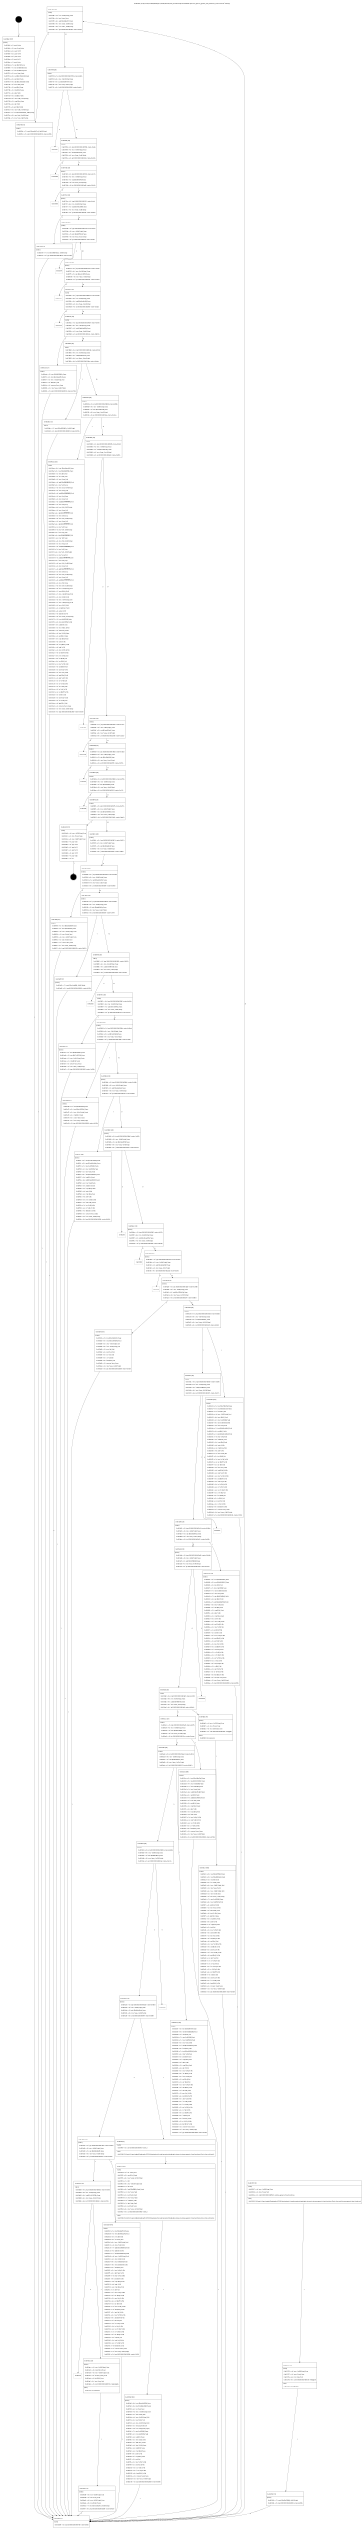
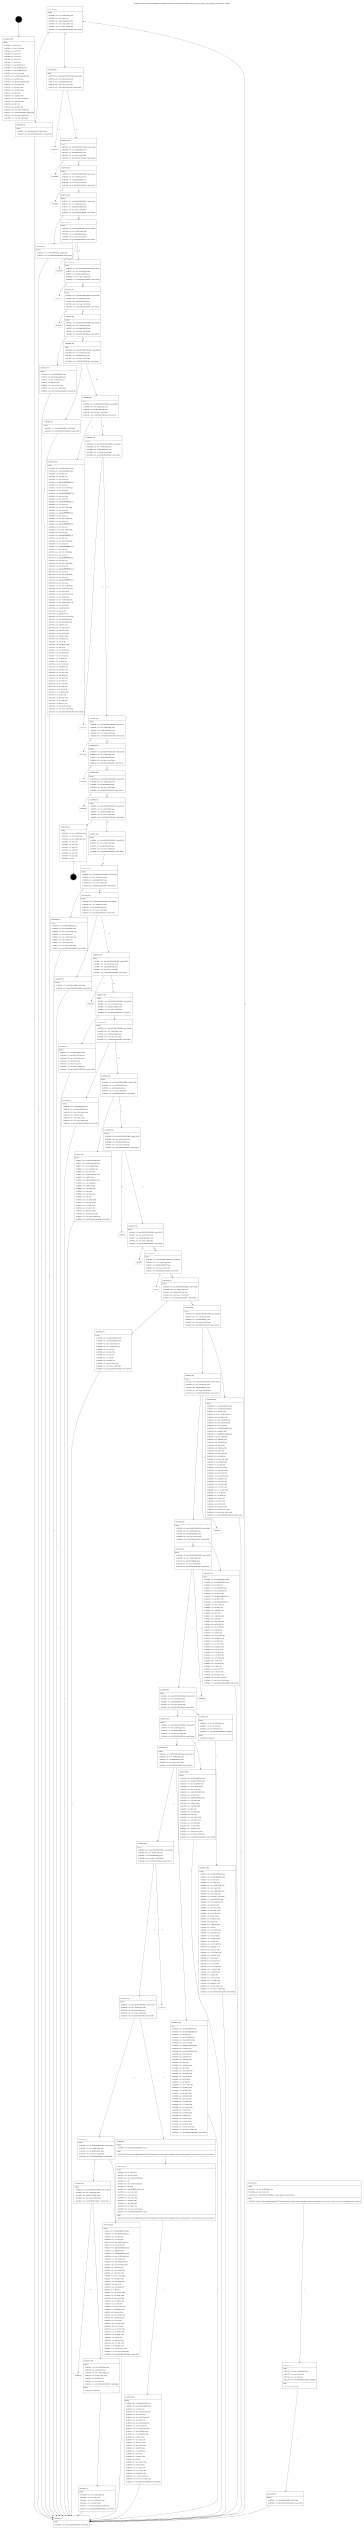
(81, 252) -> (78, 251)
